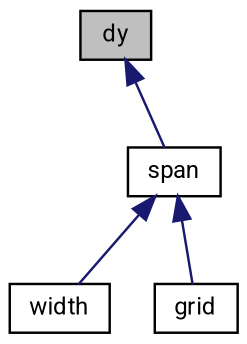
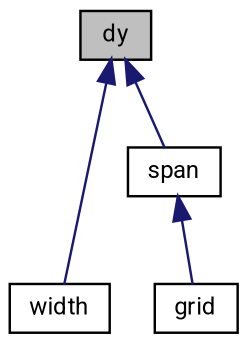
(109, 250) -> (85, 184)
